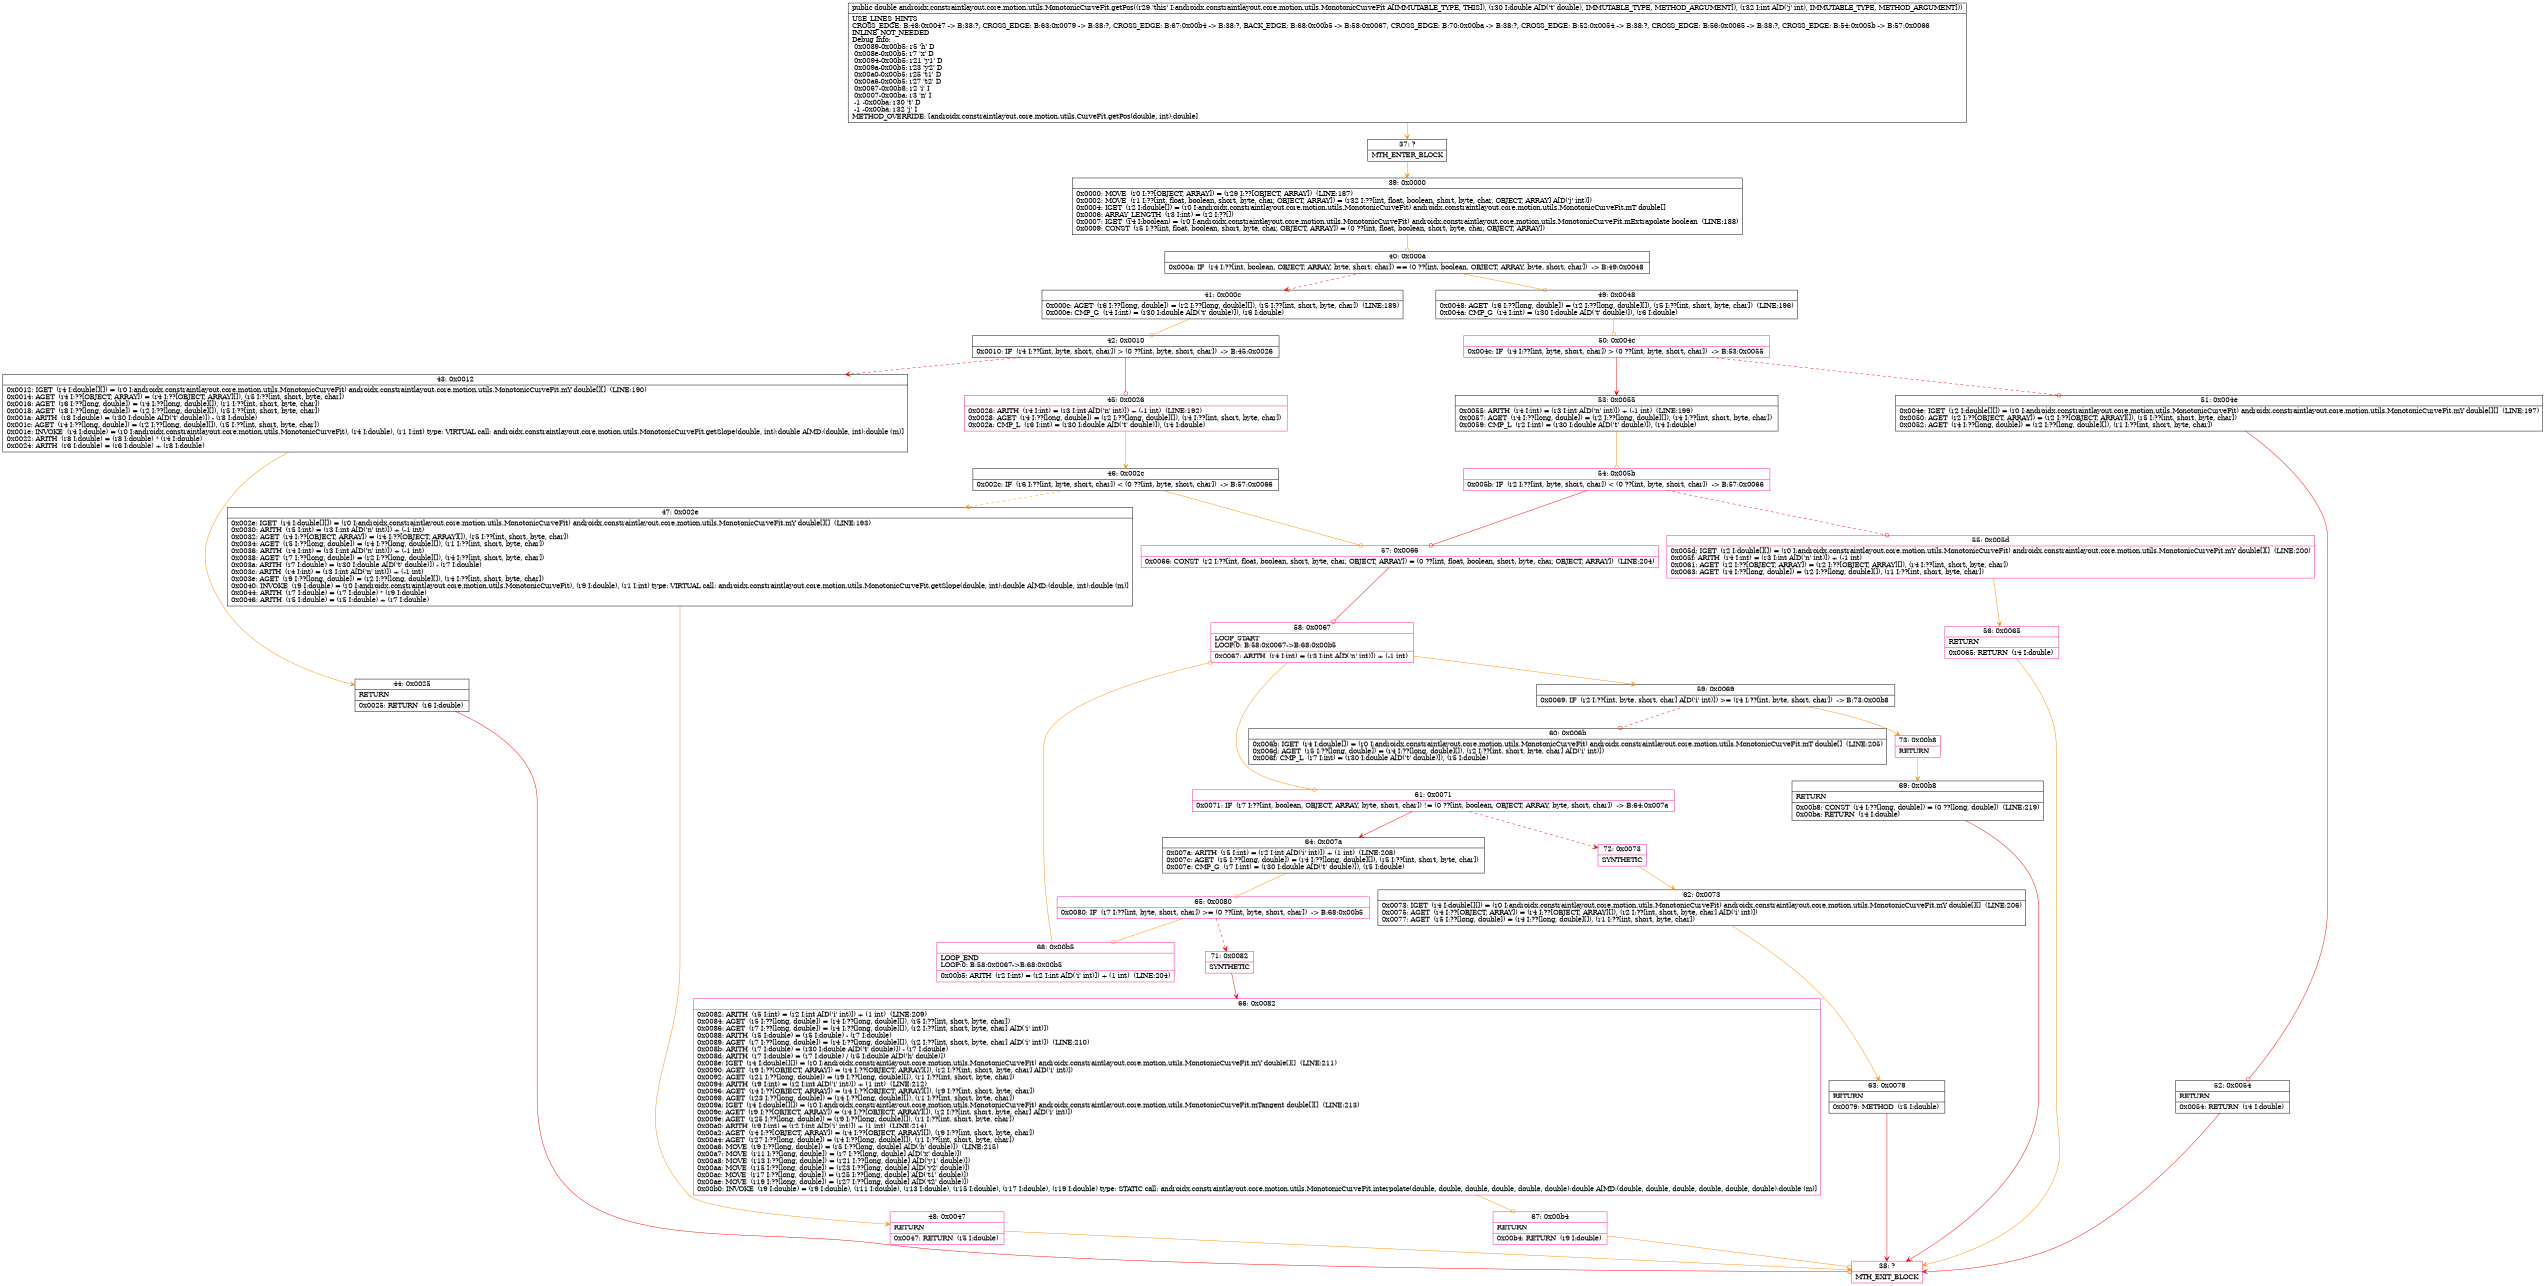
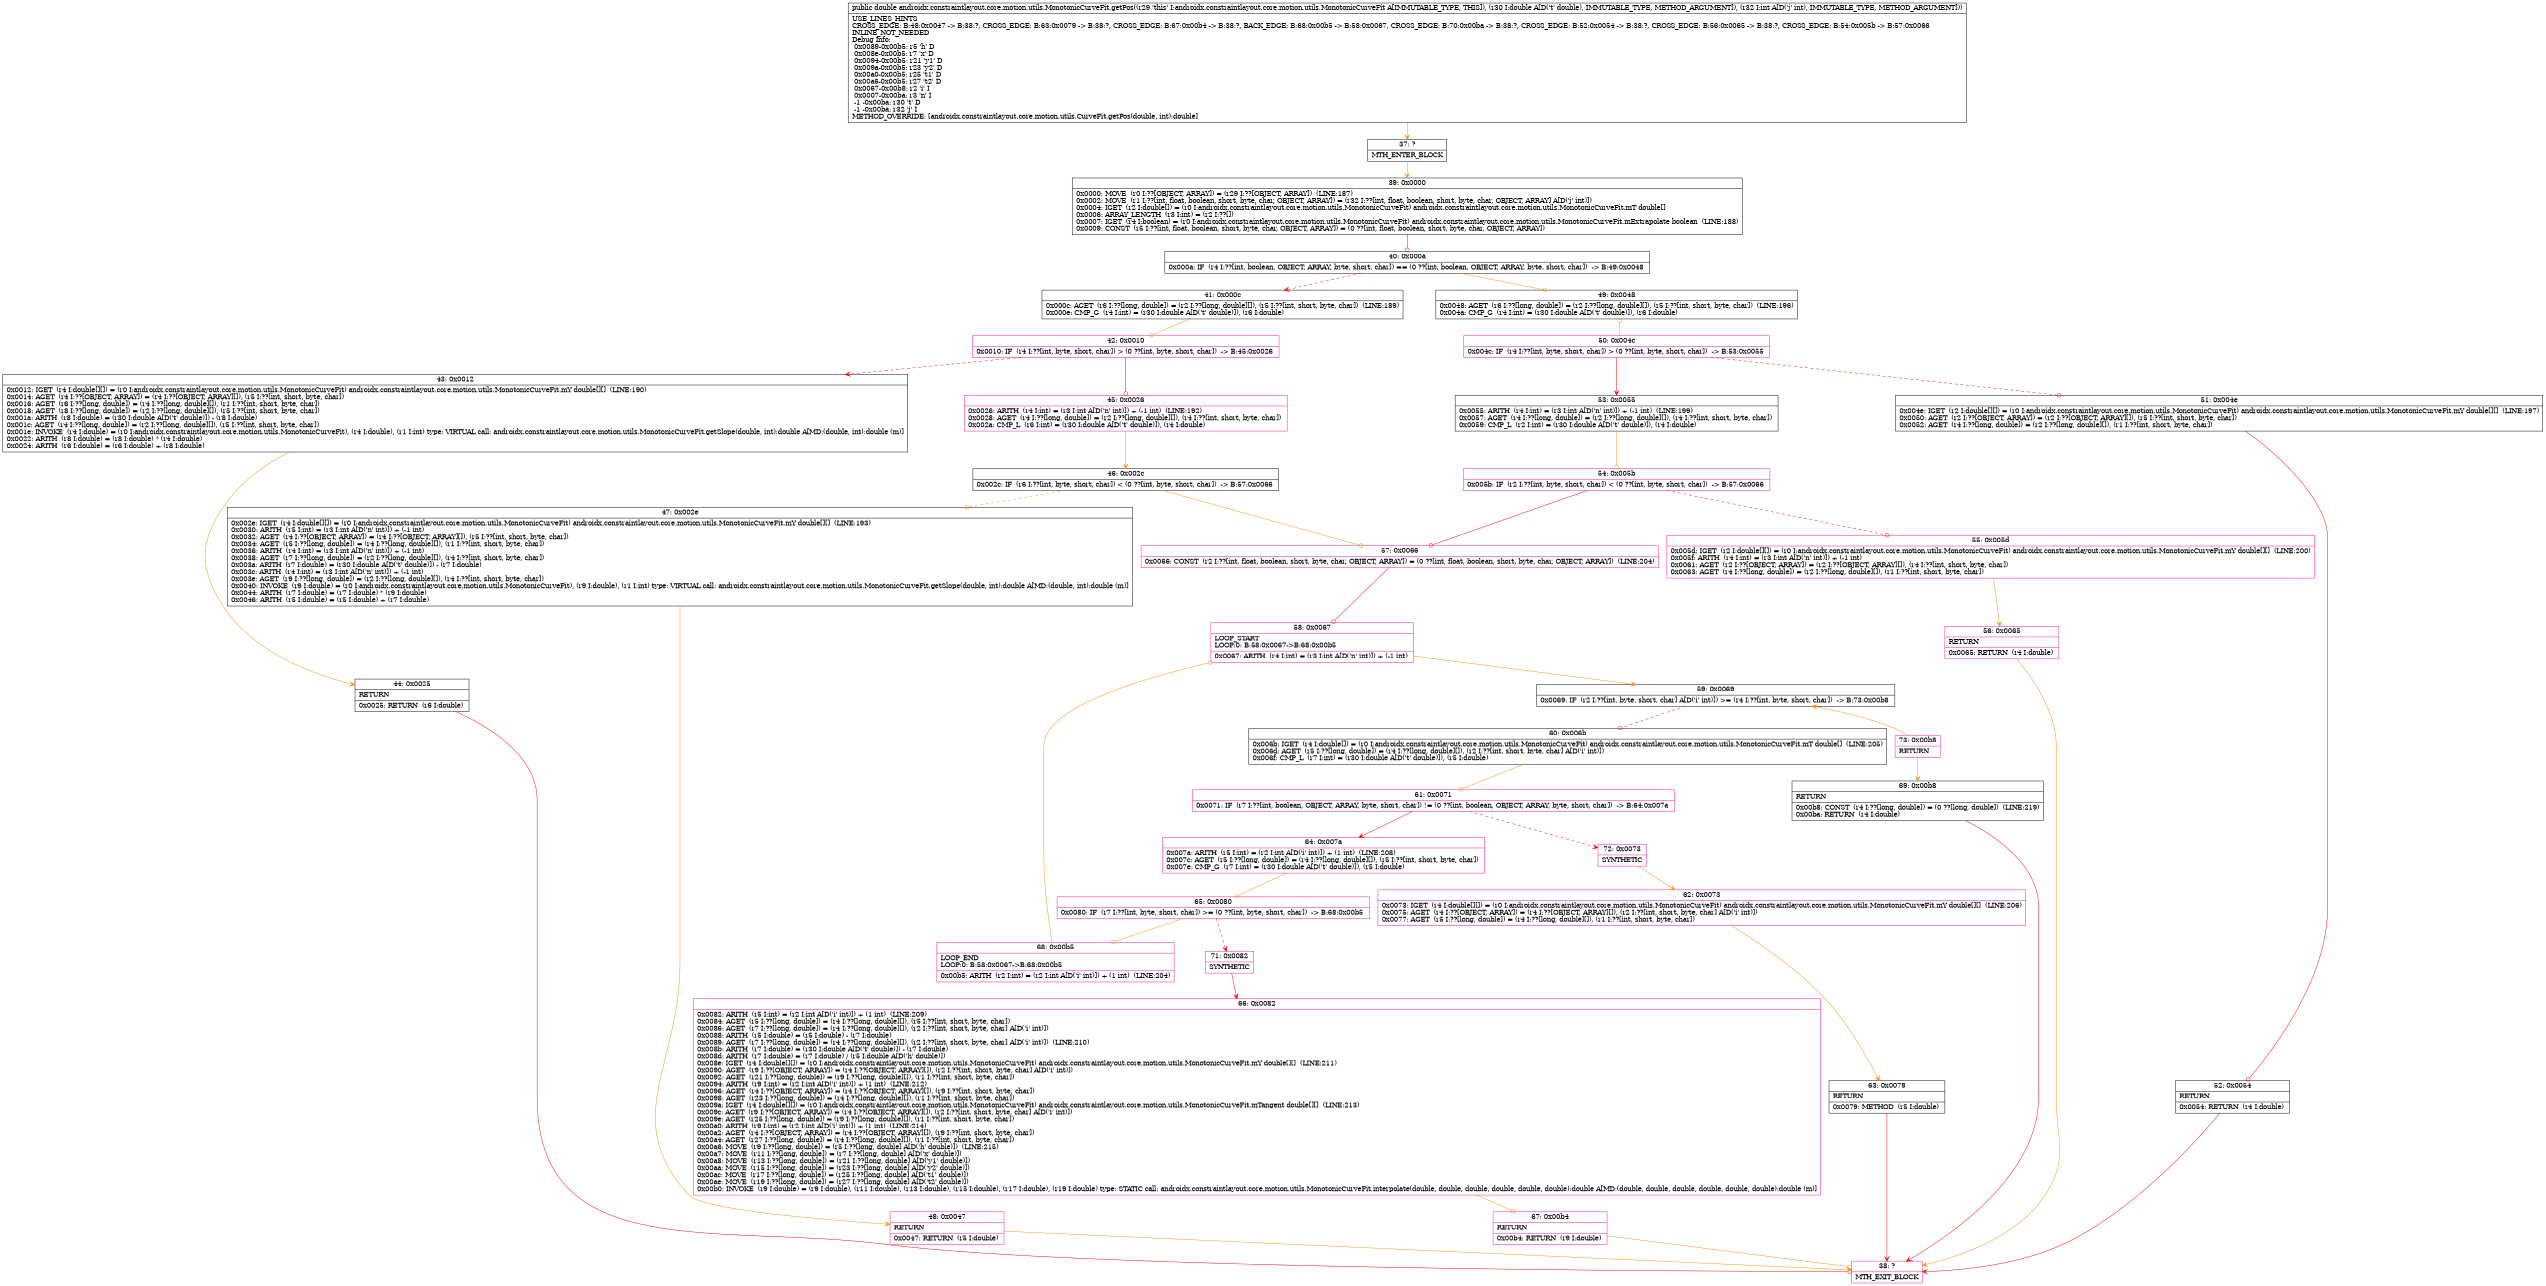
(1407, 241) -> (1407, 241)
(1613, 326) -> (1620, 329)
(1126, 347) -> (1126, 347)
(1018, 499) -> (1018, 499)
(1851, 717) -> (1864, 718)
(1237, 742) -> (1494, 776)
(1323, 855) -> (1323, 855)
(1702, 908) -> (1702, 908)
